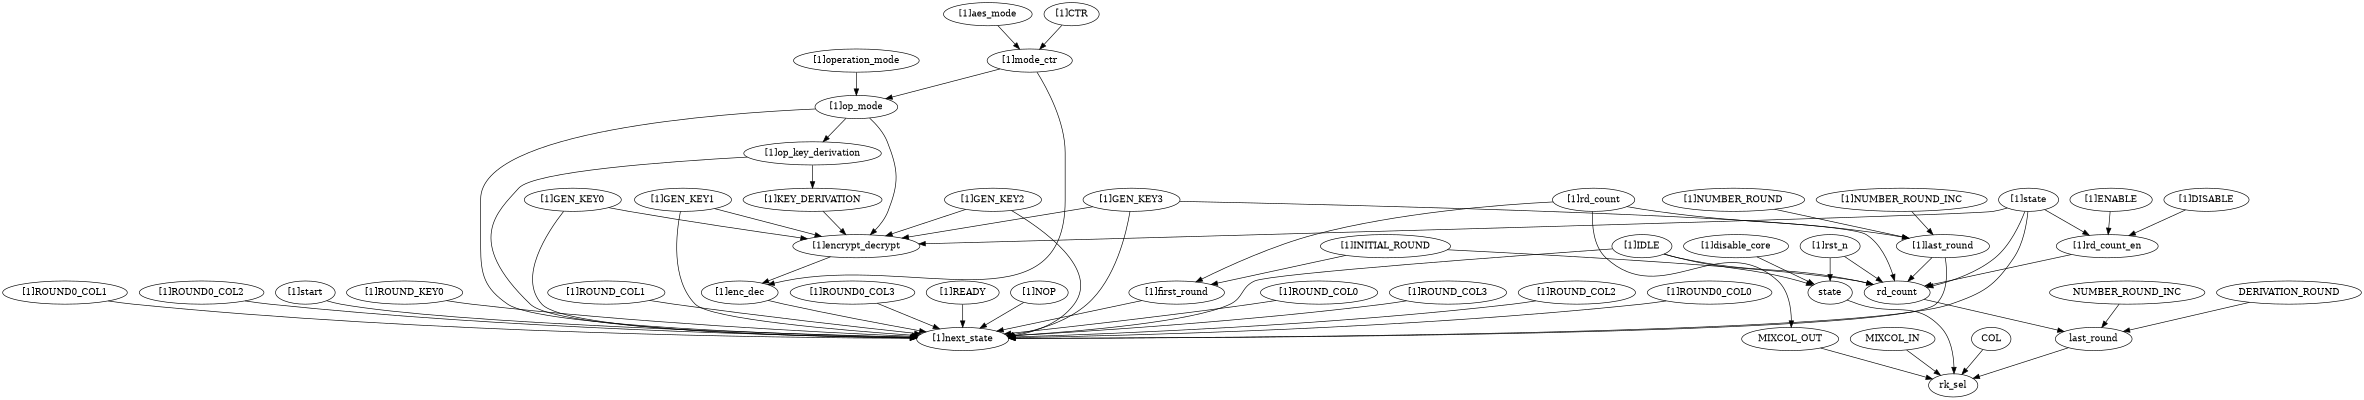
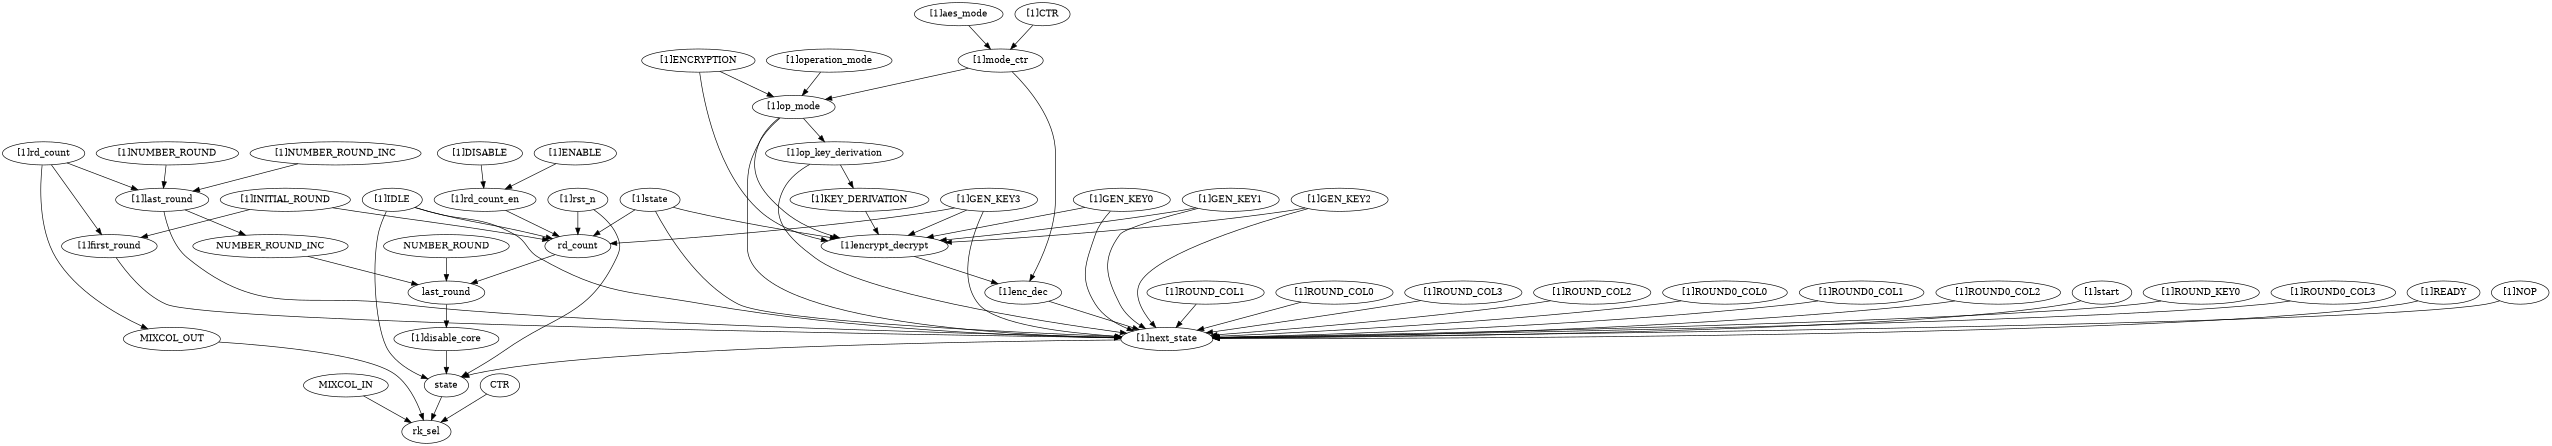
none -> (698, 61)
(2064, 221) -> none
(1922, 267) -> (216, 223)
(2289, 293) -> (446, 246)
(1991, 339) -> (500, 385)
none -> (794, 347)
(2024, 362) -> (446, 313)
